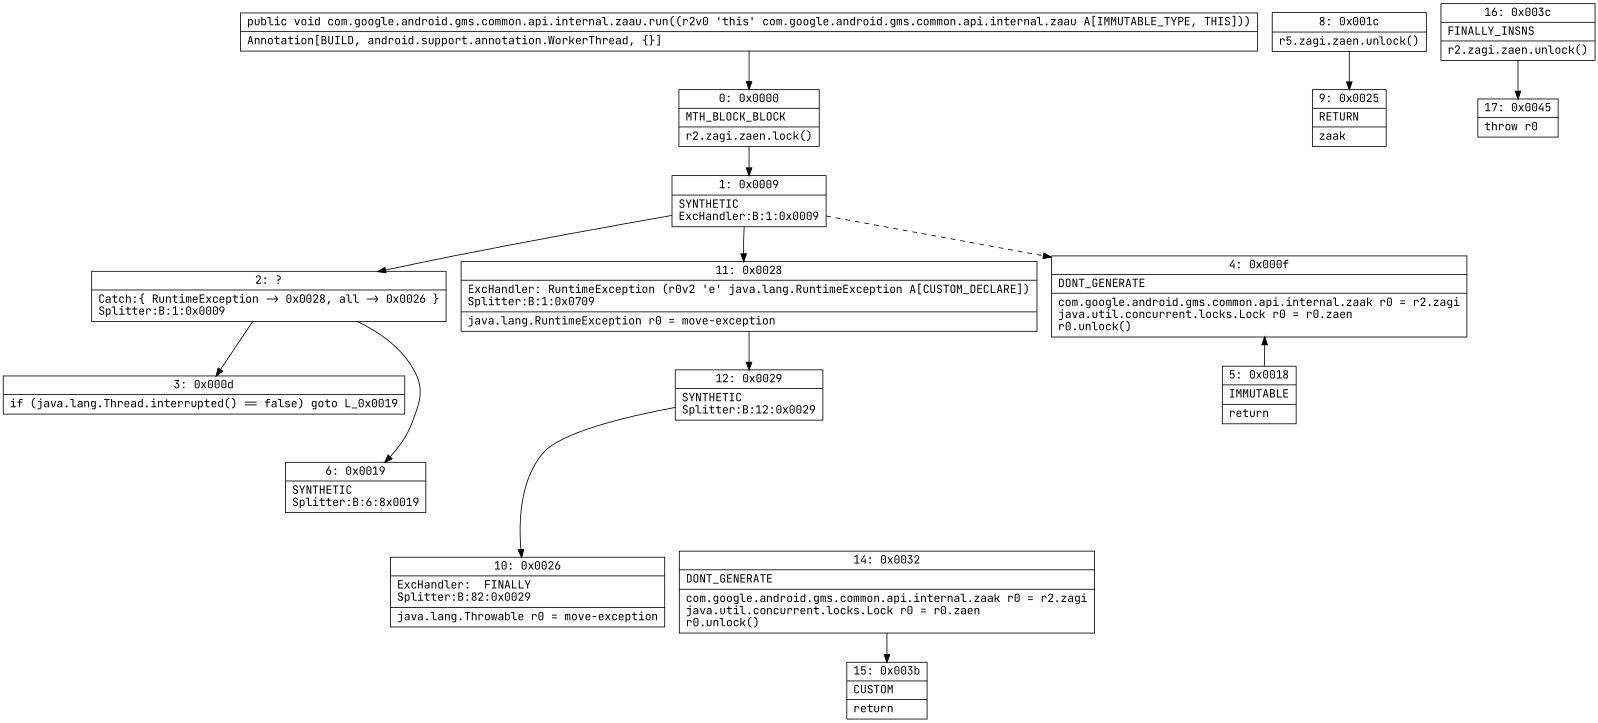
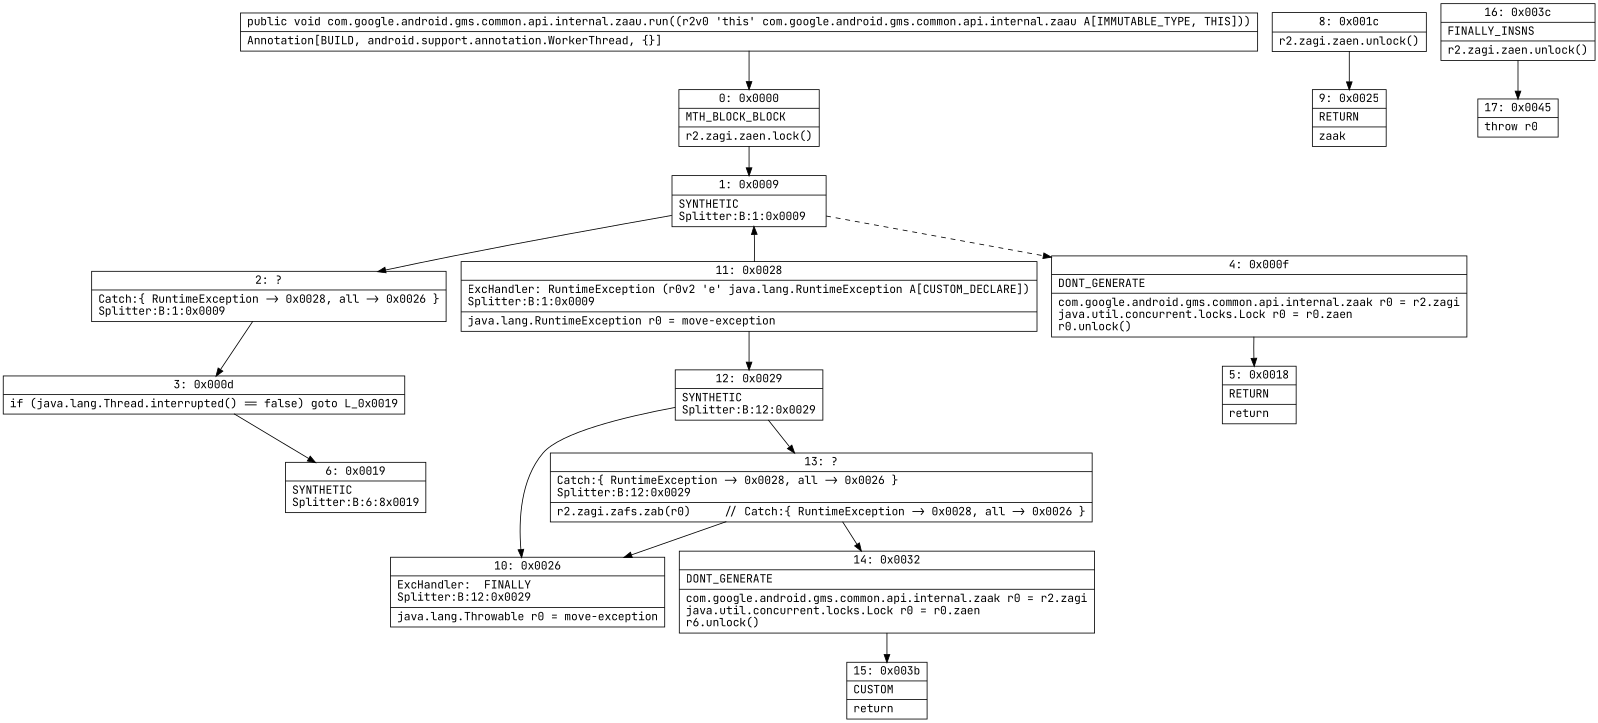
(1349, 41) -> (1349, 41)
(749, 217) -> (742, 217)
(744, 240) -> (755, 248)
(531, 302) -> (531, 302)
(1265, 356) -> (1254, 347)
(418, 379) -> (271, 436)
(1259, 394) -> (1249, 394)
none -> (821, 487)
(464, 597) -> (464, 597)
(723, 623) -> (723, 623)
